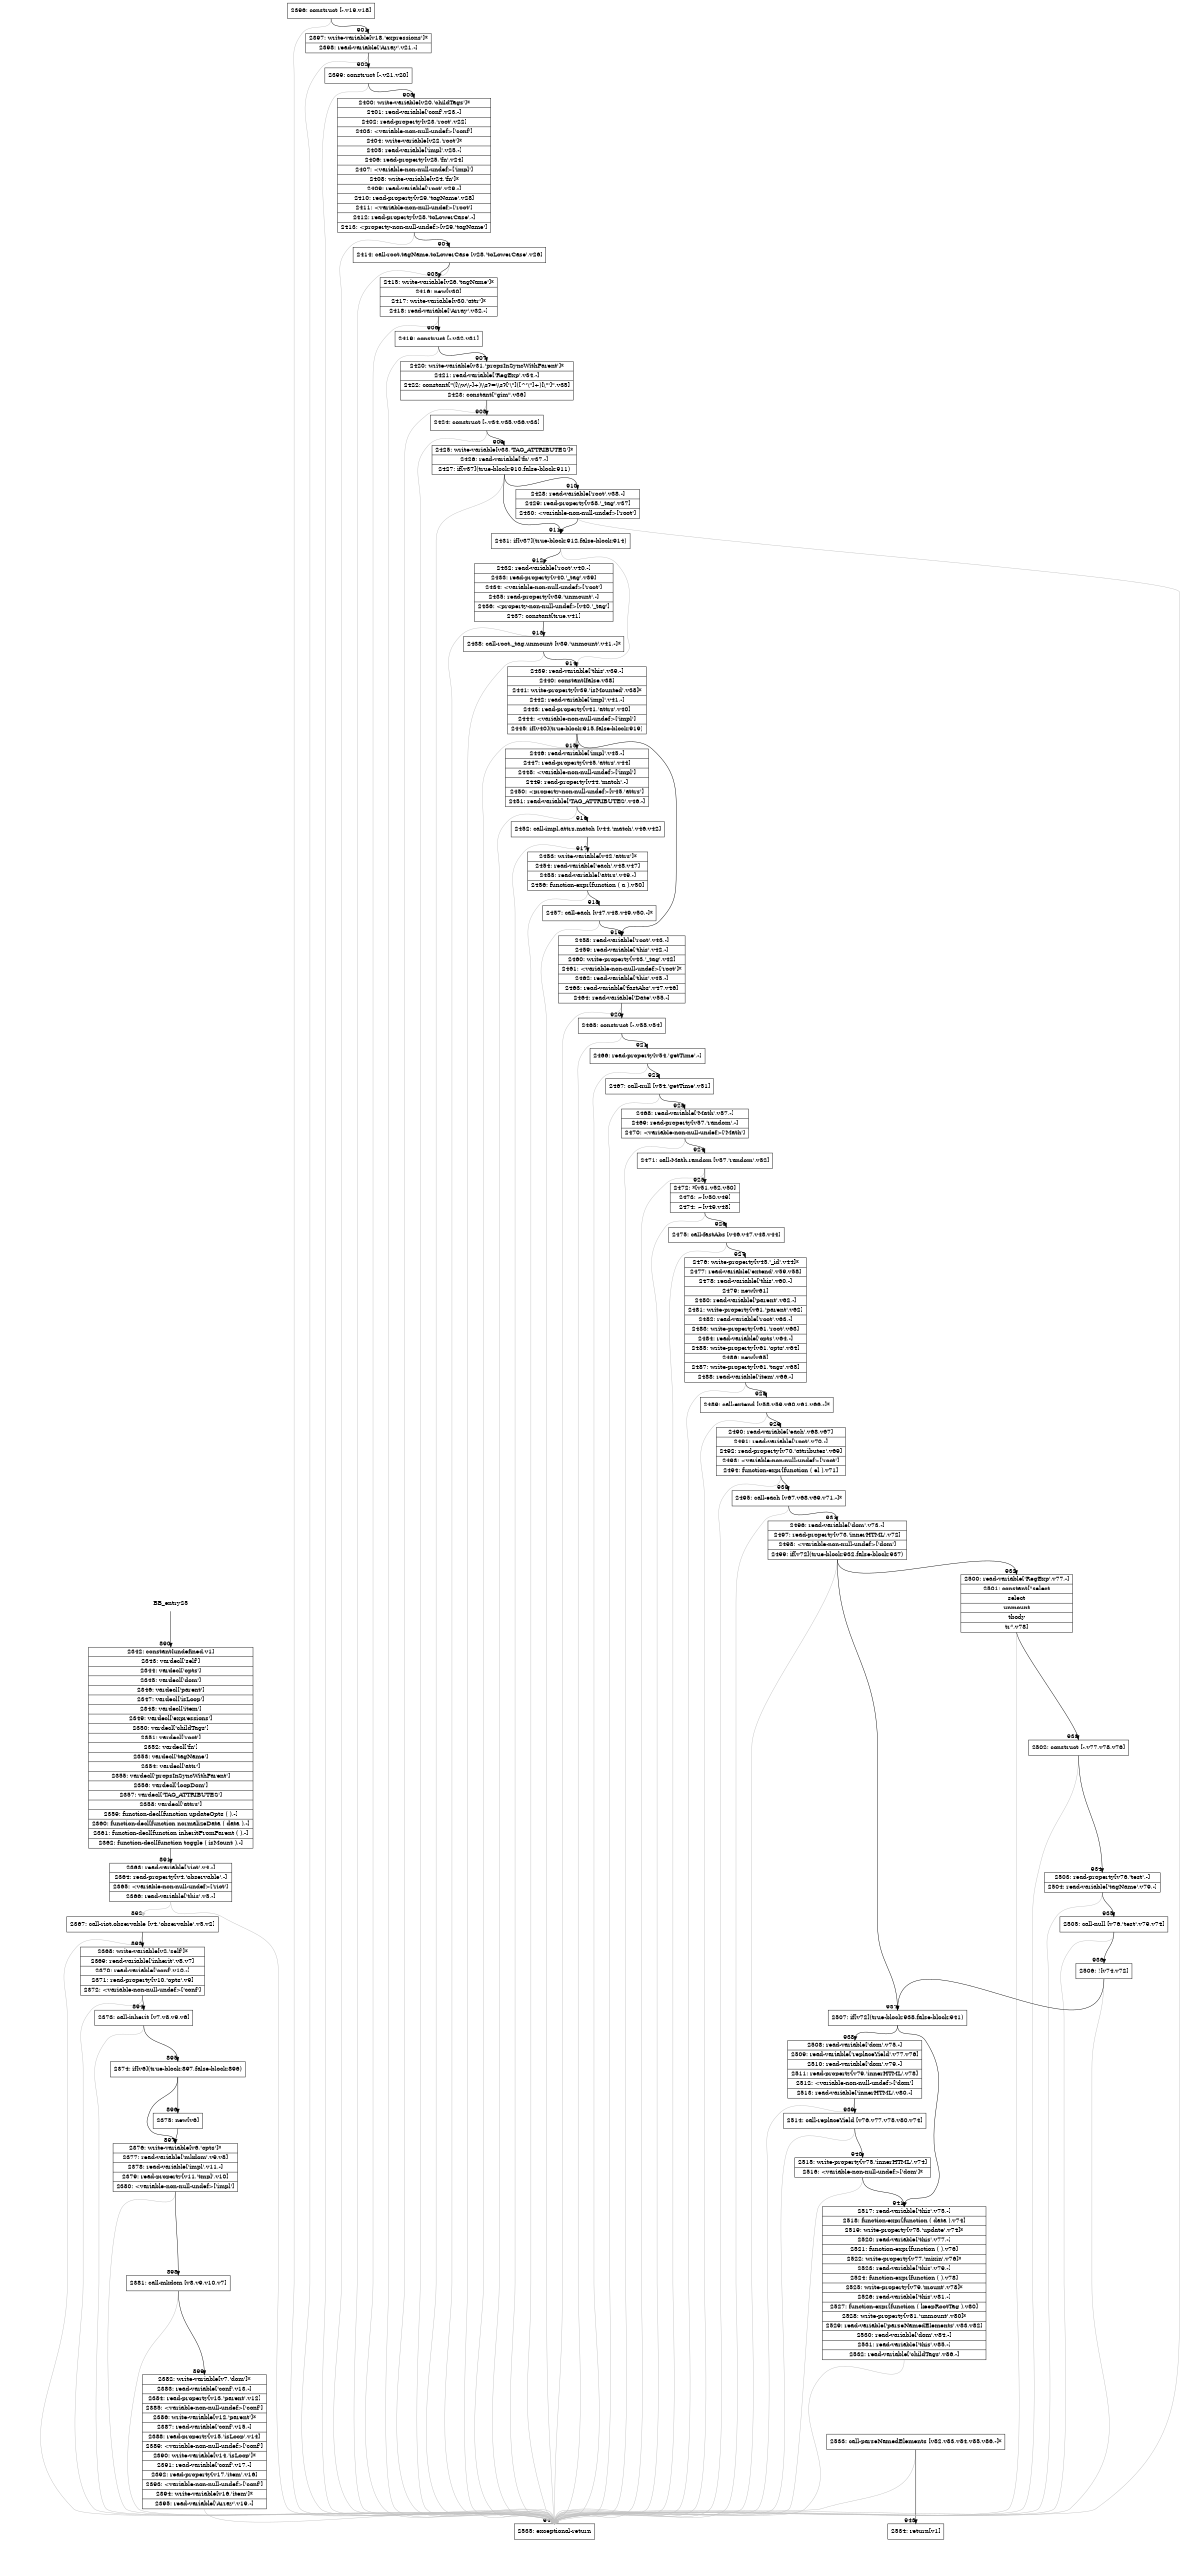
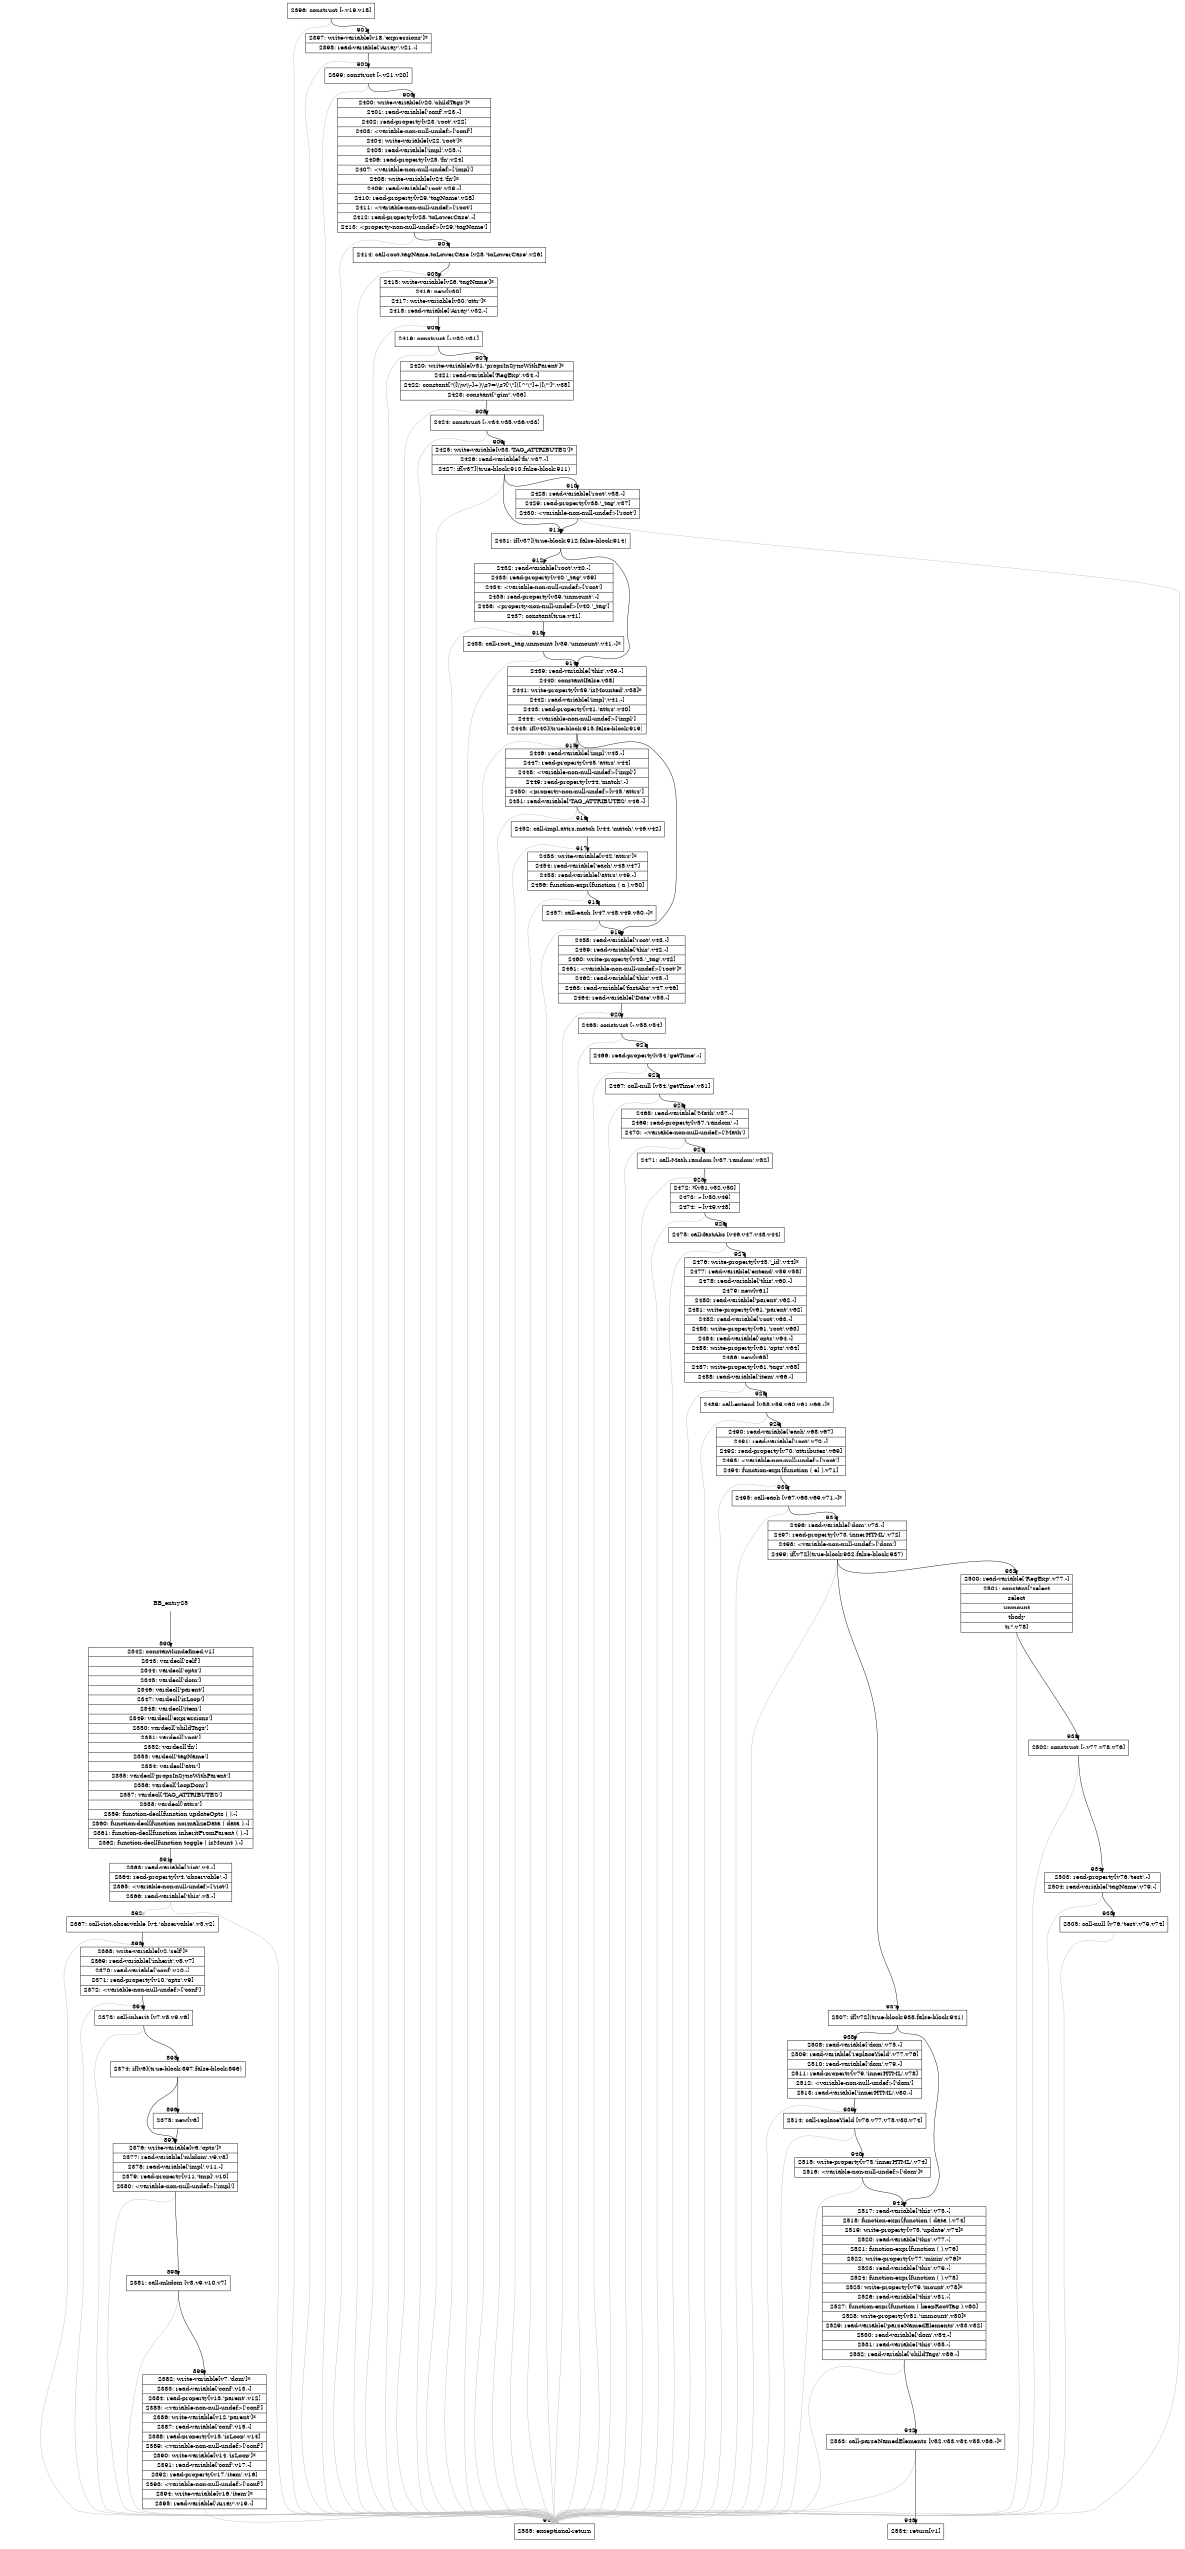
(629, 601) -> (629, 601)
(1104, 1971) -> none
none -> (909, 2395)
